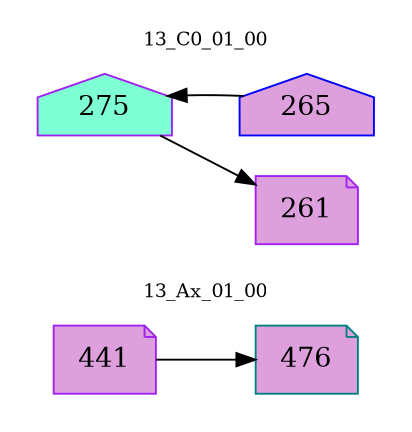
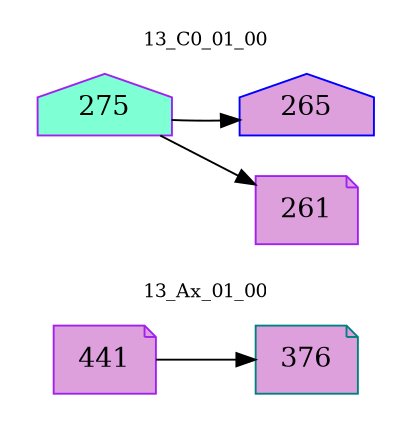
(215, 95) -> (196, 121)
(307, 360) -> (307, 360)
